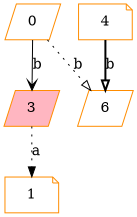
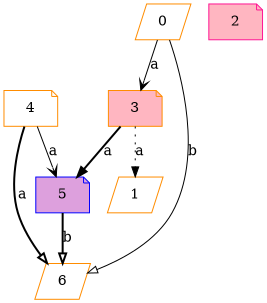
none -> (236, 22)
(66, 61) -> (185, 174)
(38, 65) -> (155, 65)
(110, 65) -> (22, 195)
(32, 108) -> (135, 108)
(32, 195) -> (135, 195)
none -> (63, 195)
